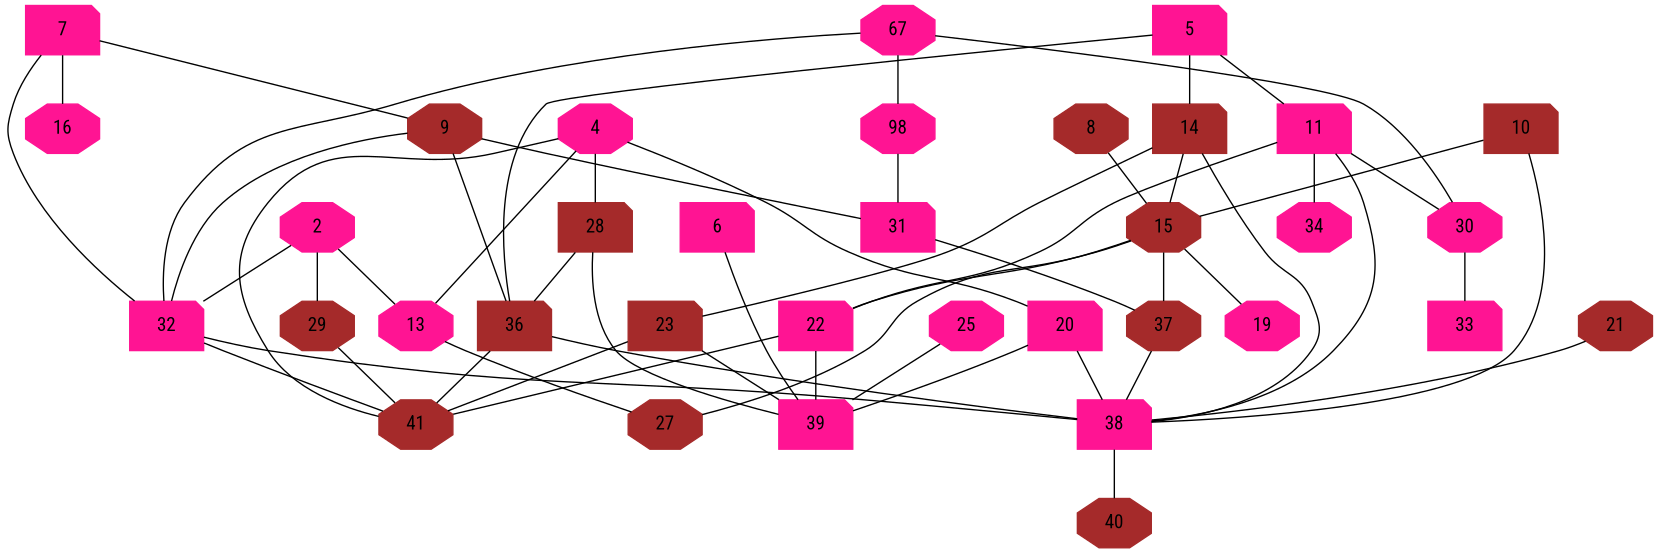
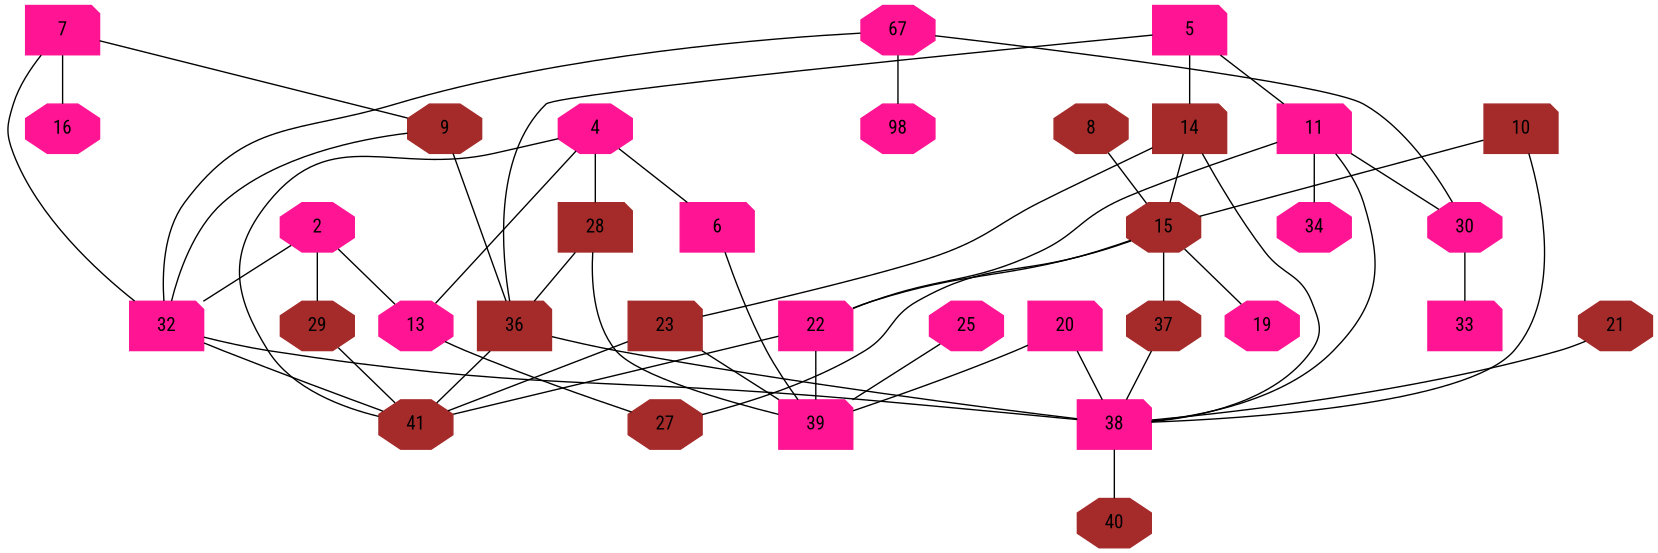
(898, 227) -> none
(822, 238) -> (653, 176)
